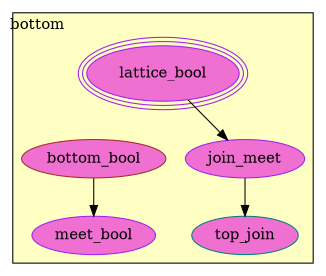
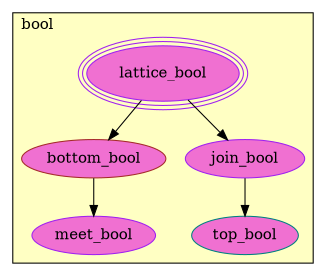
(38, 25) -> (38, 25)
none -> (129, 116)
(245, 159) -> (245, 159)
(245, 235) -> (245, 235)
